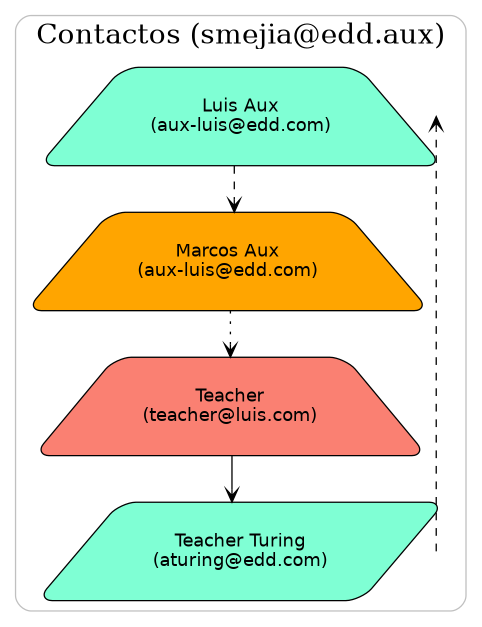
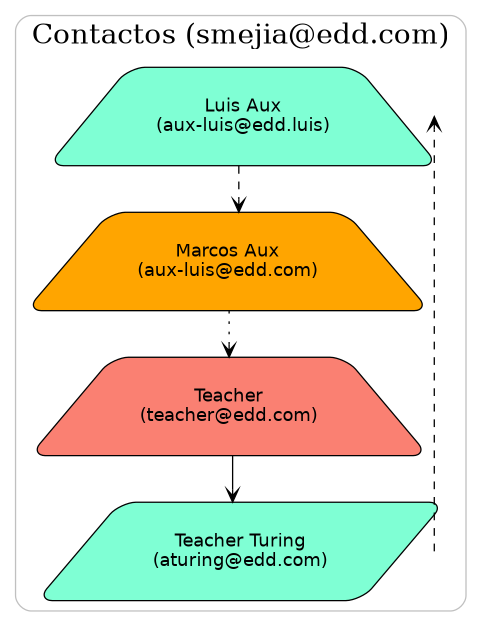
(241, 36) -> (241, 36)
(241, 116) -> (243, 116)
(230, 406) -> (229, 406)
